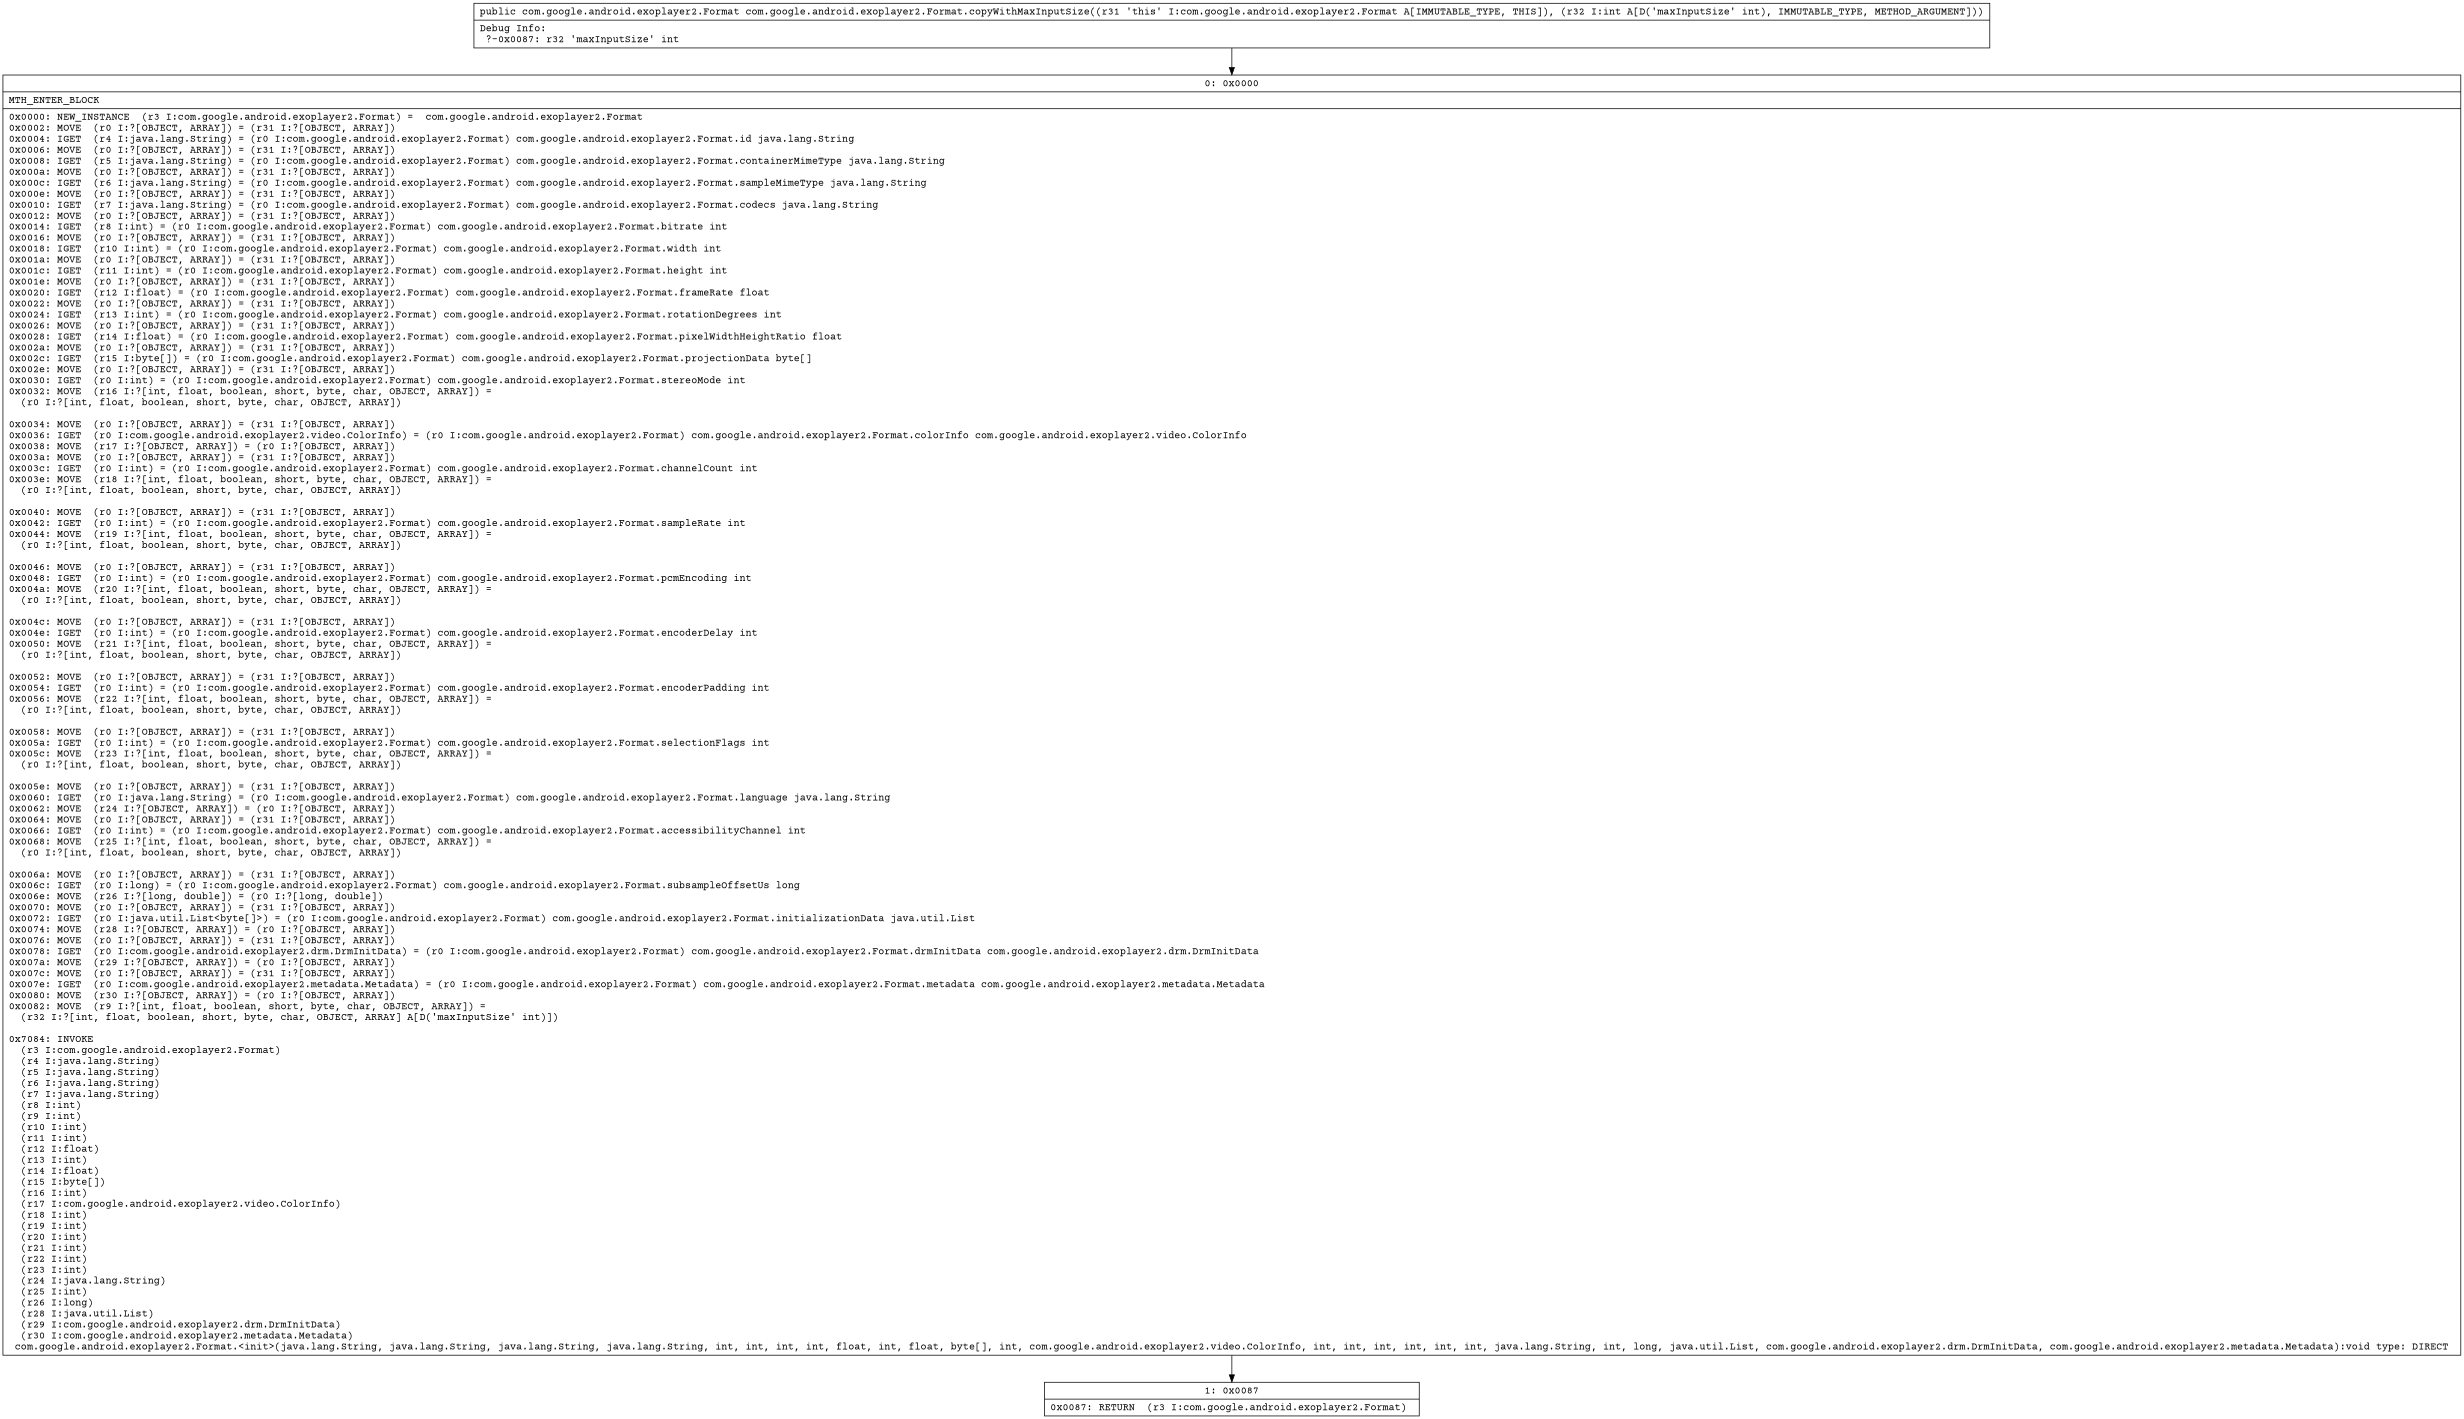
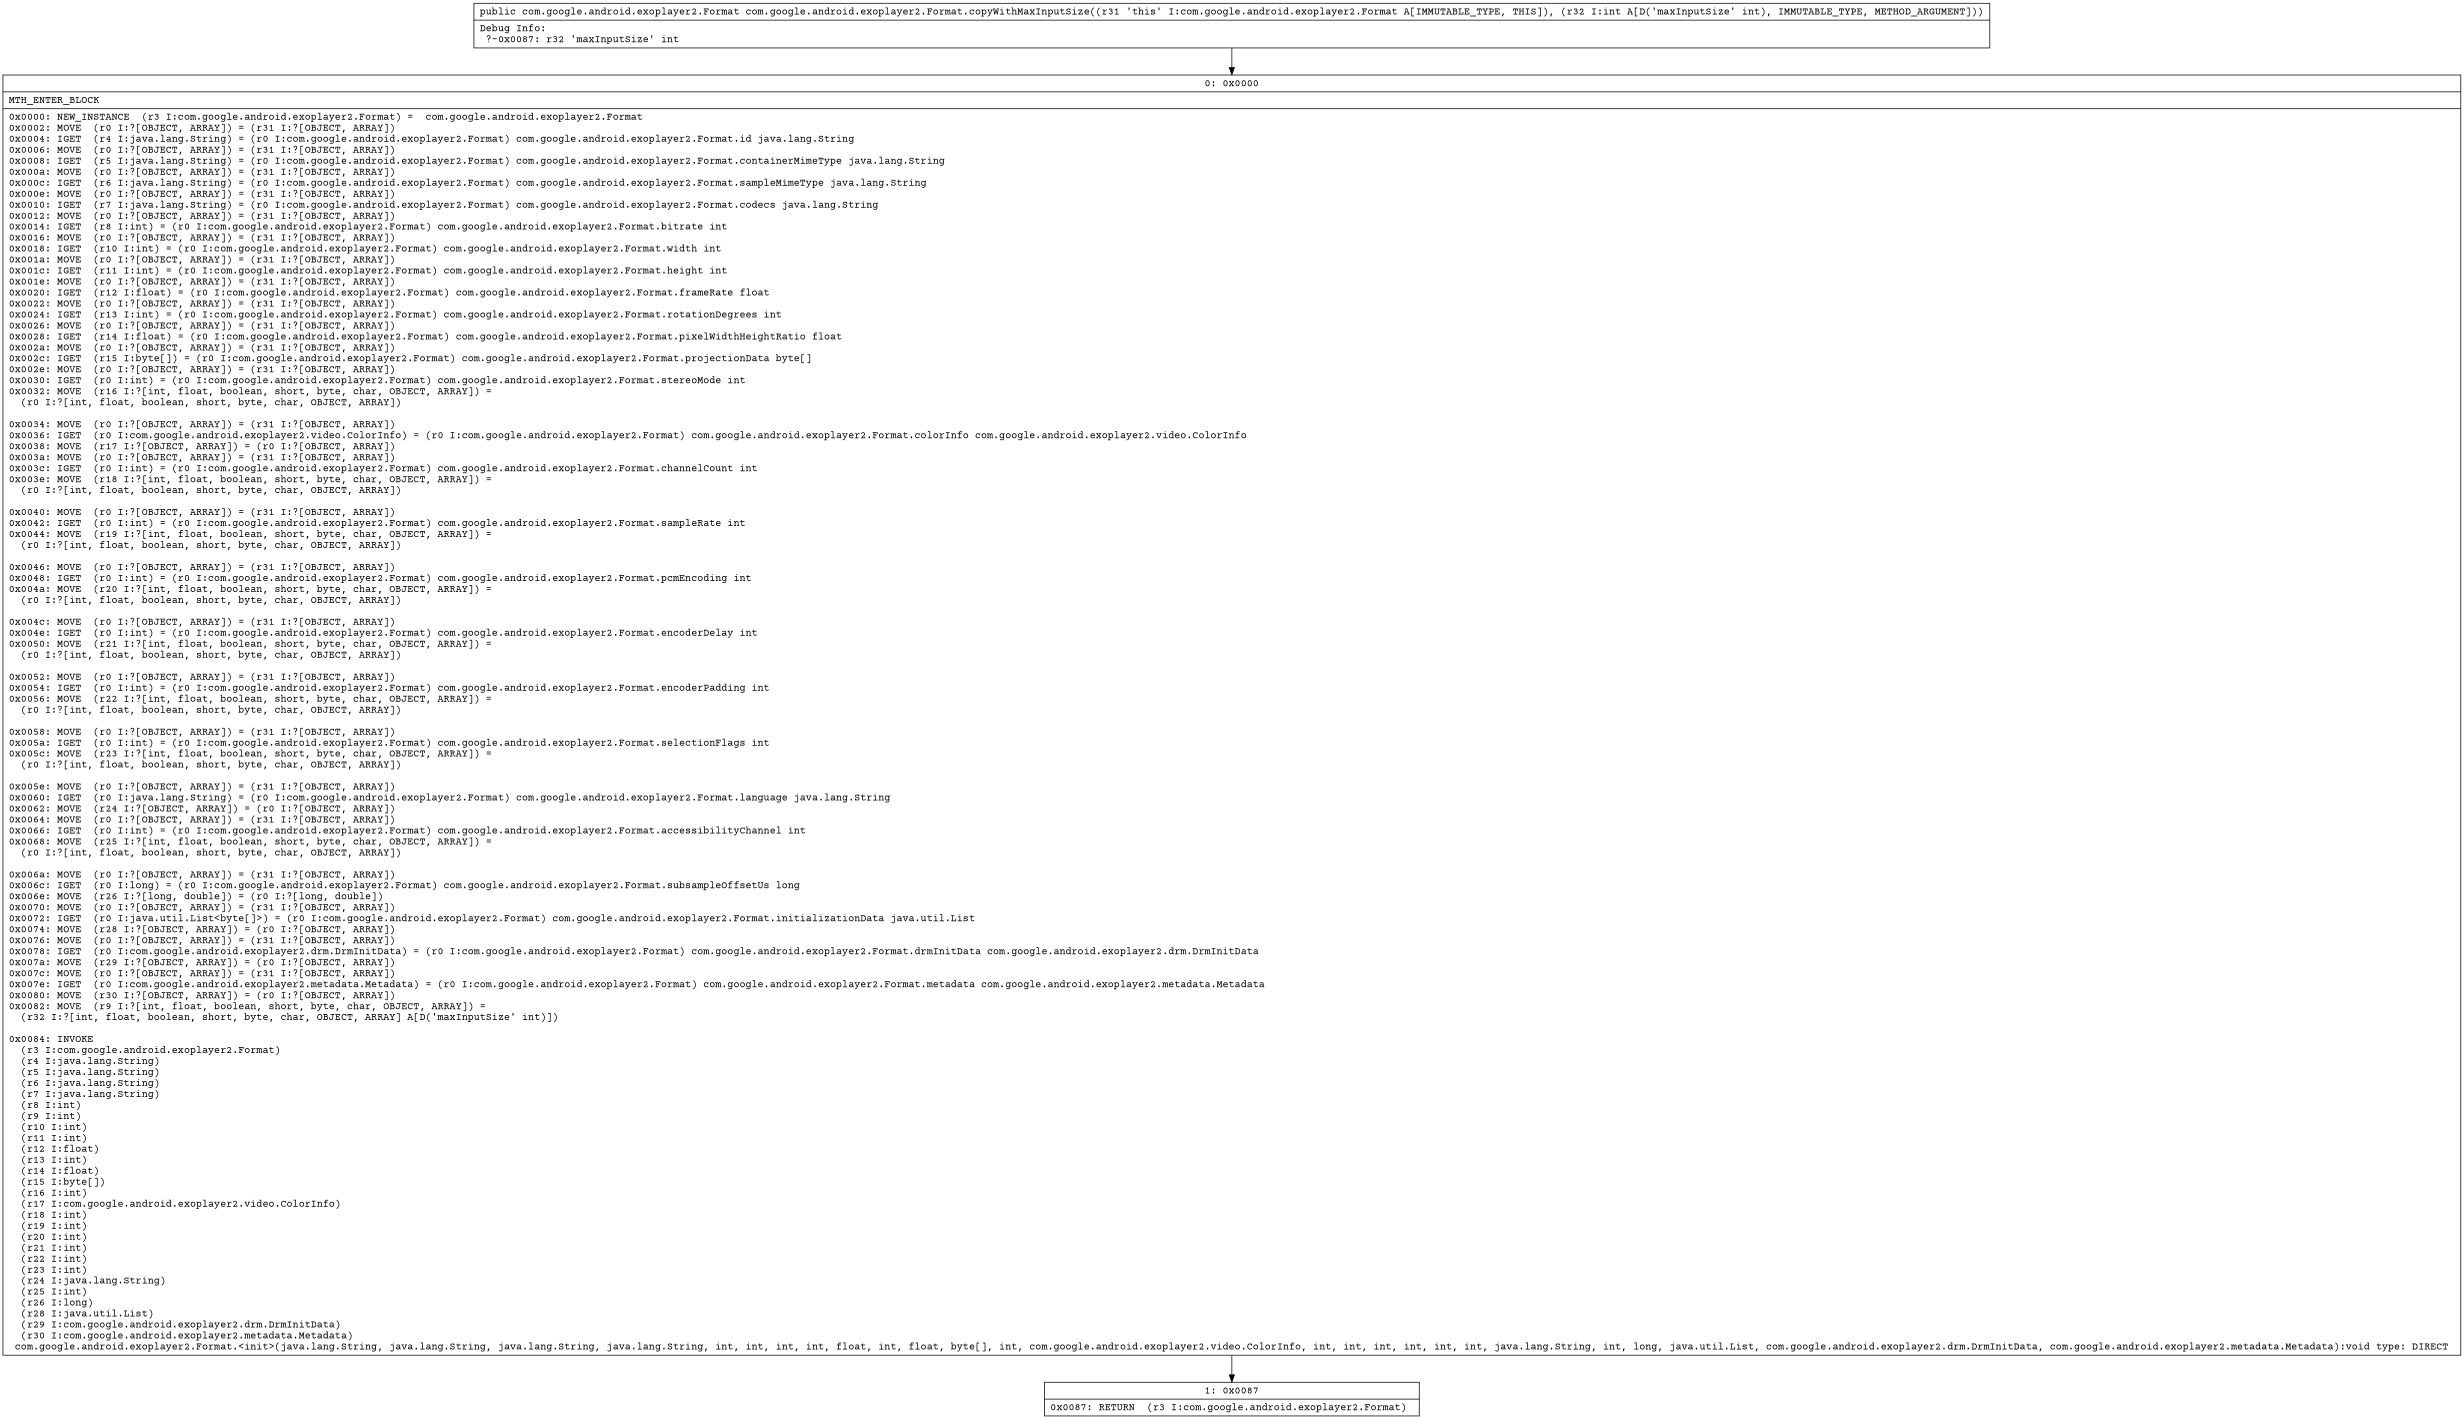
(57, 1039) -> (57, 1039)
